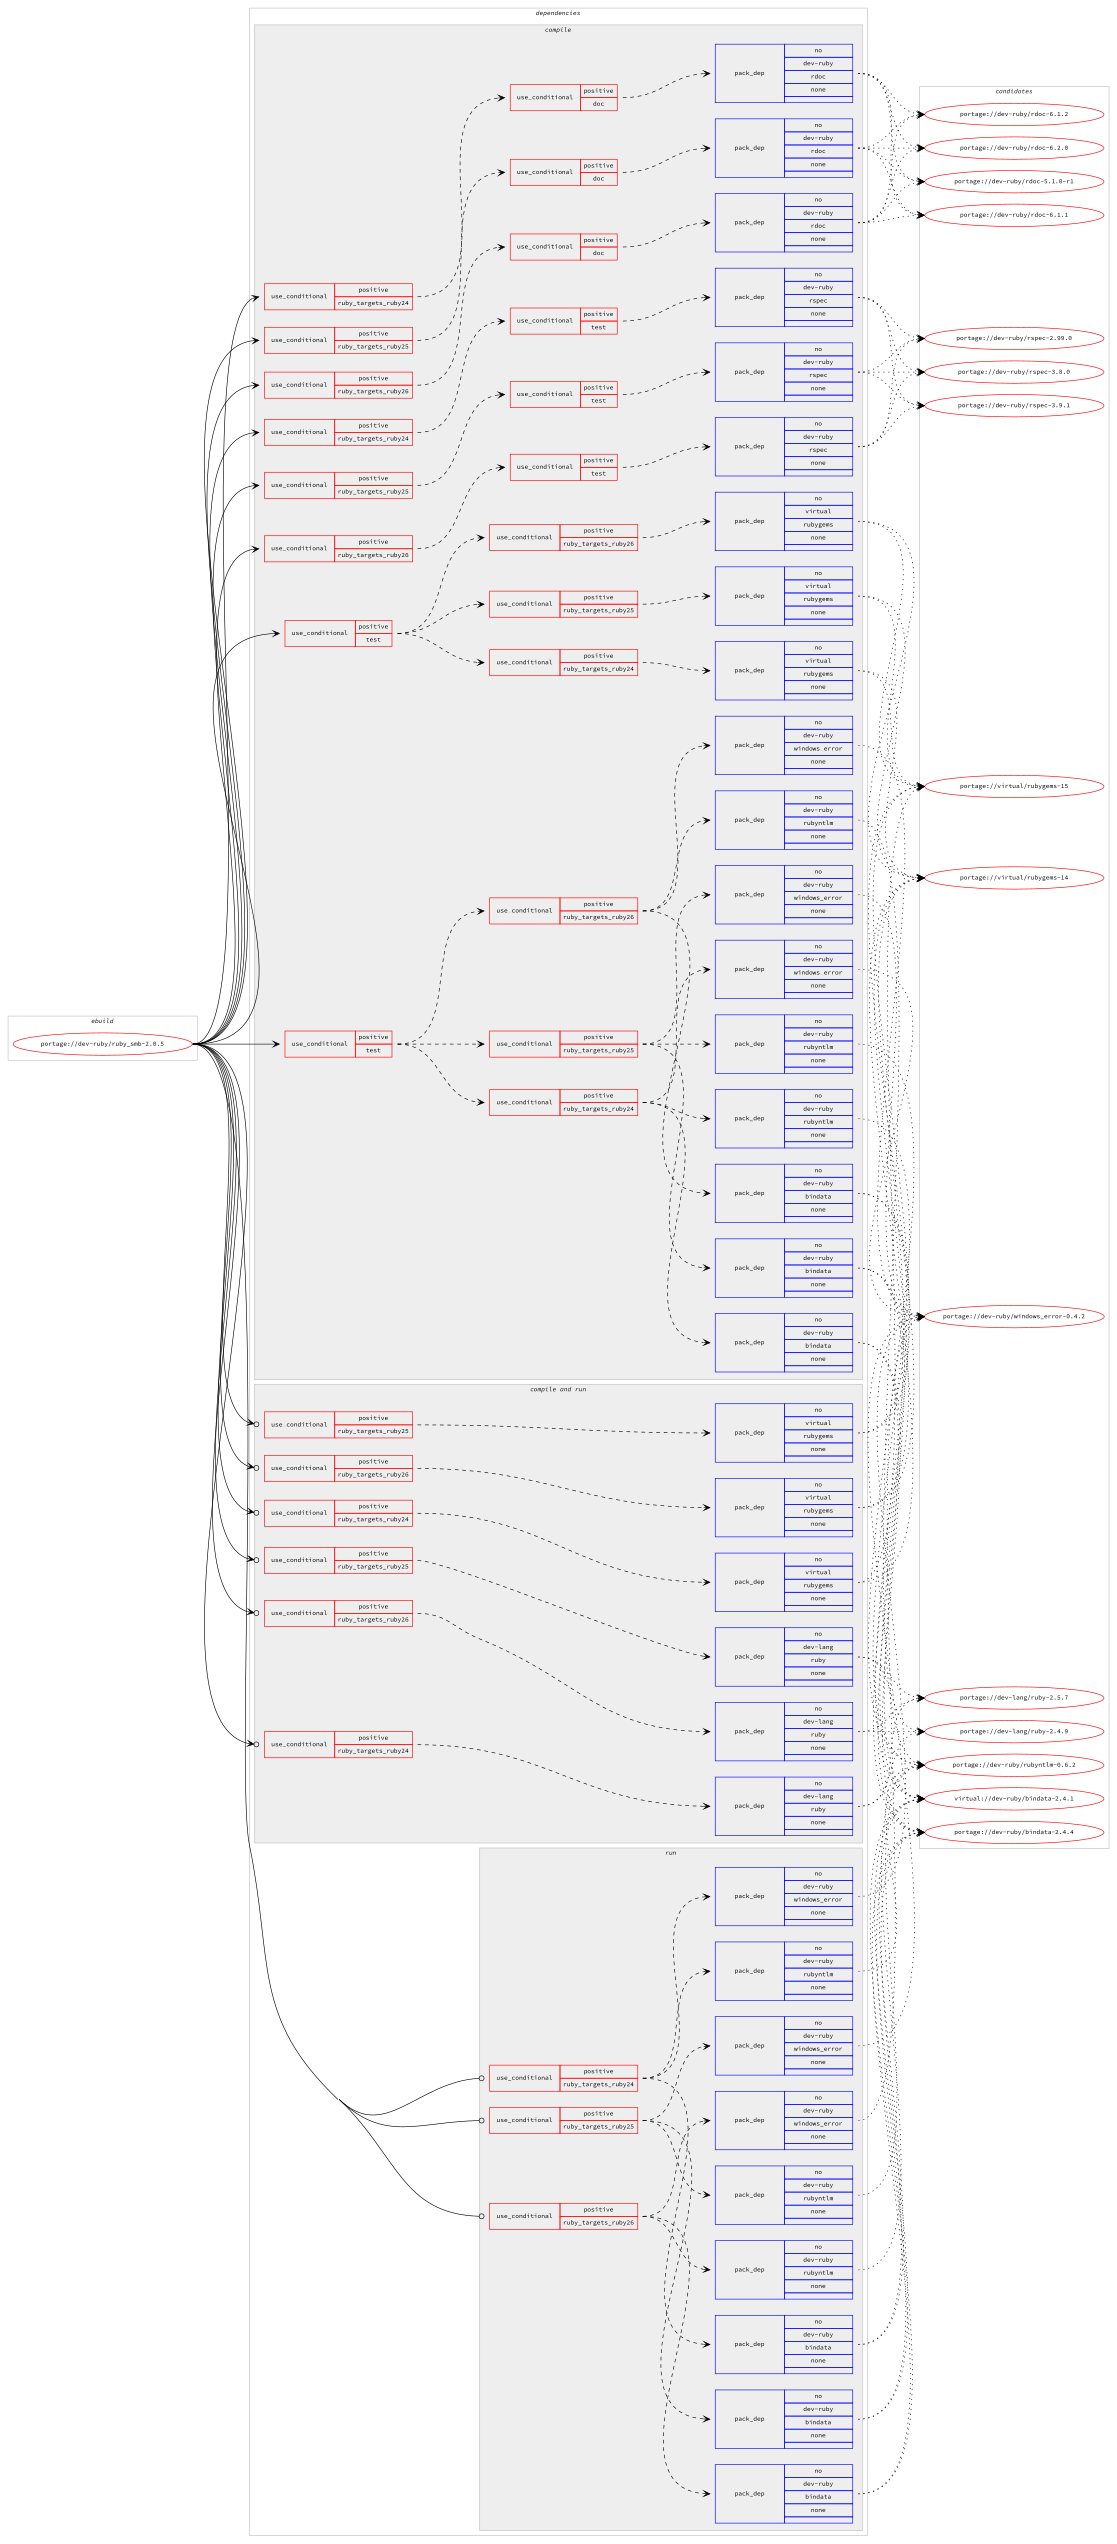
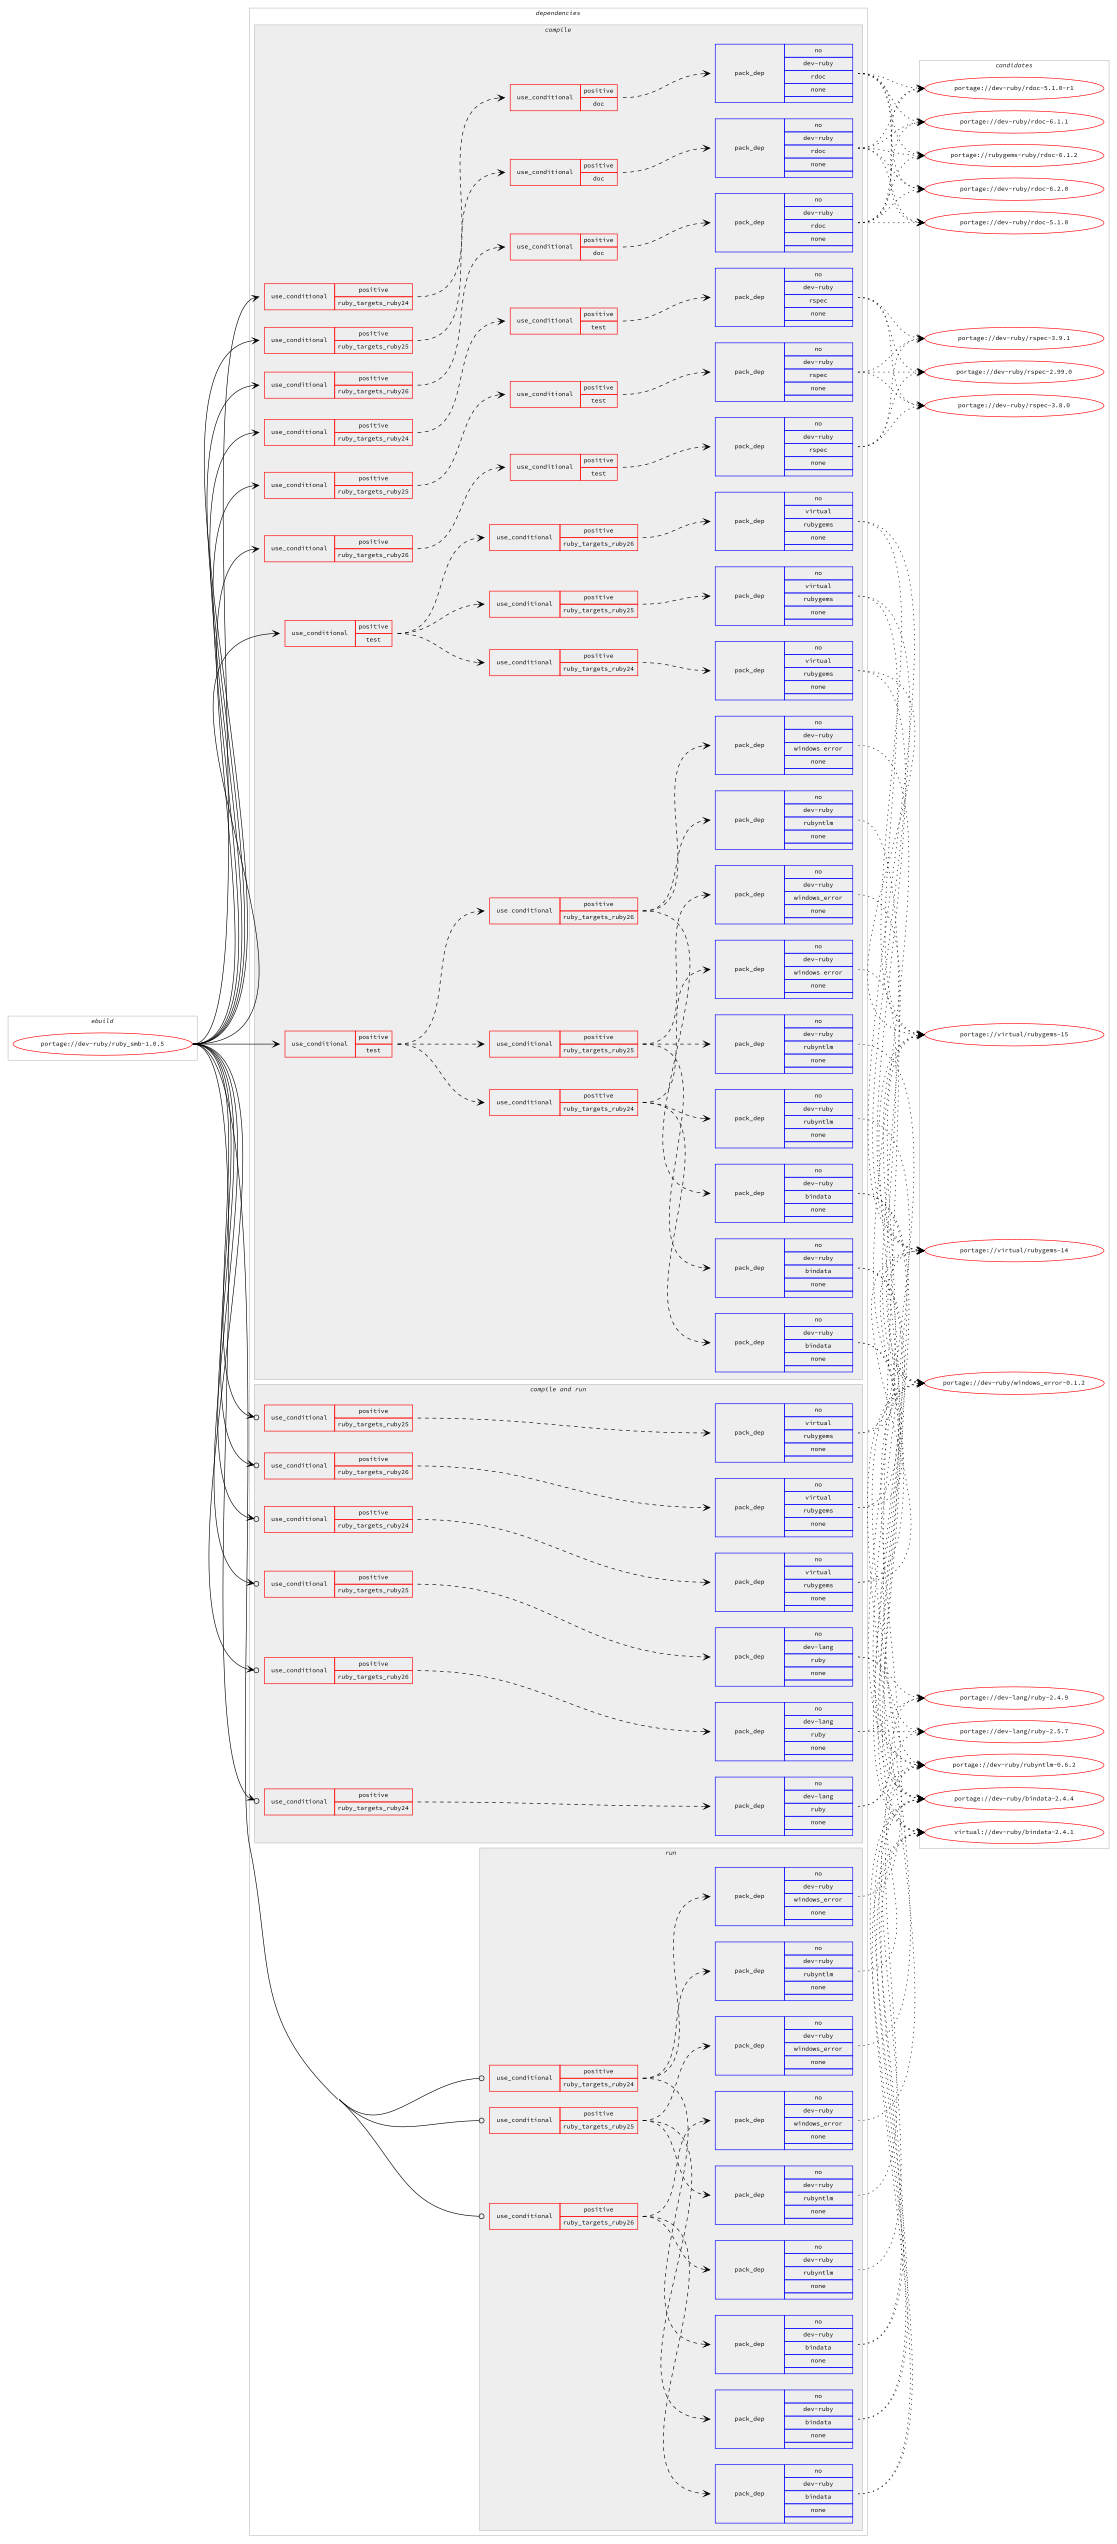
(1014, 114) -> (1014, 156)
none -> (1014, 223)
(103, 1044) -> (103, 1044)
(1014, 1317) -> (1014, 1383)
